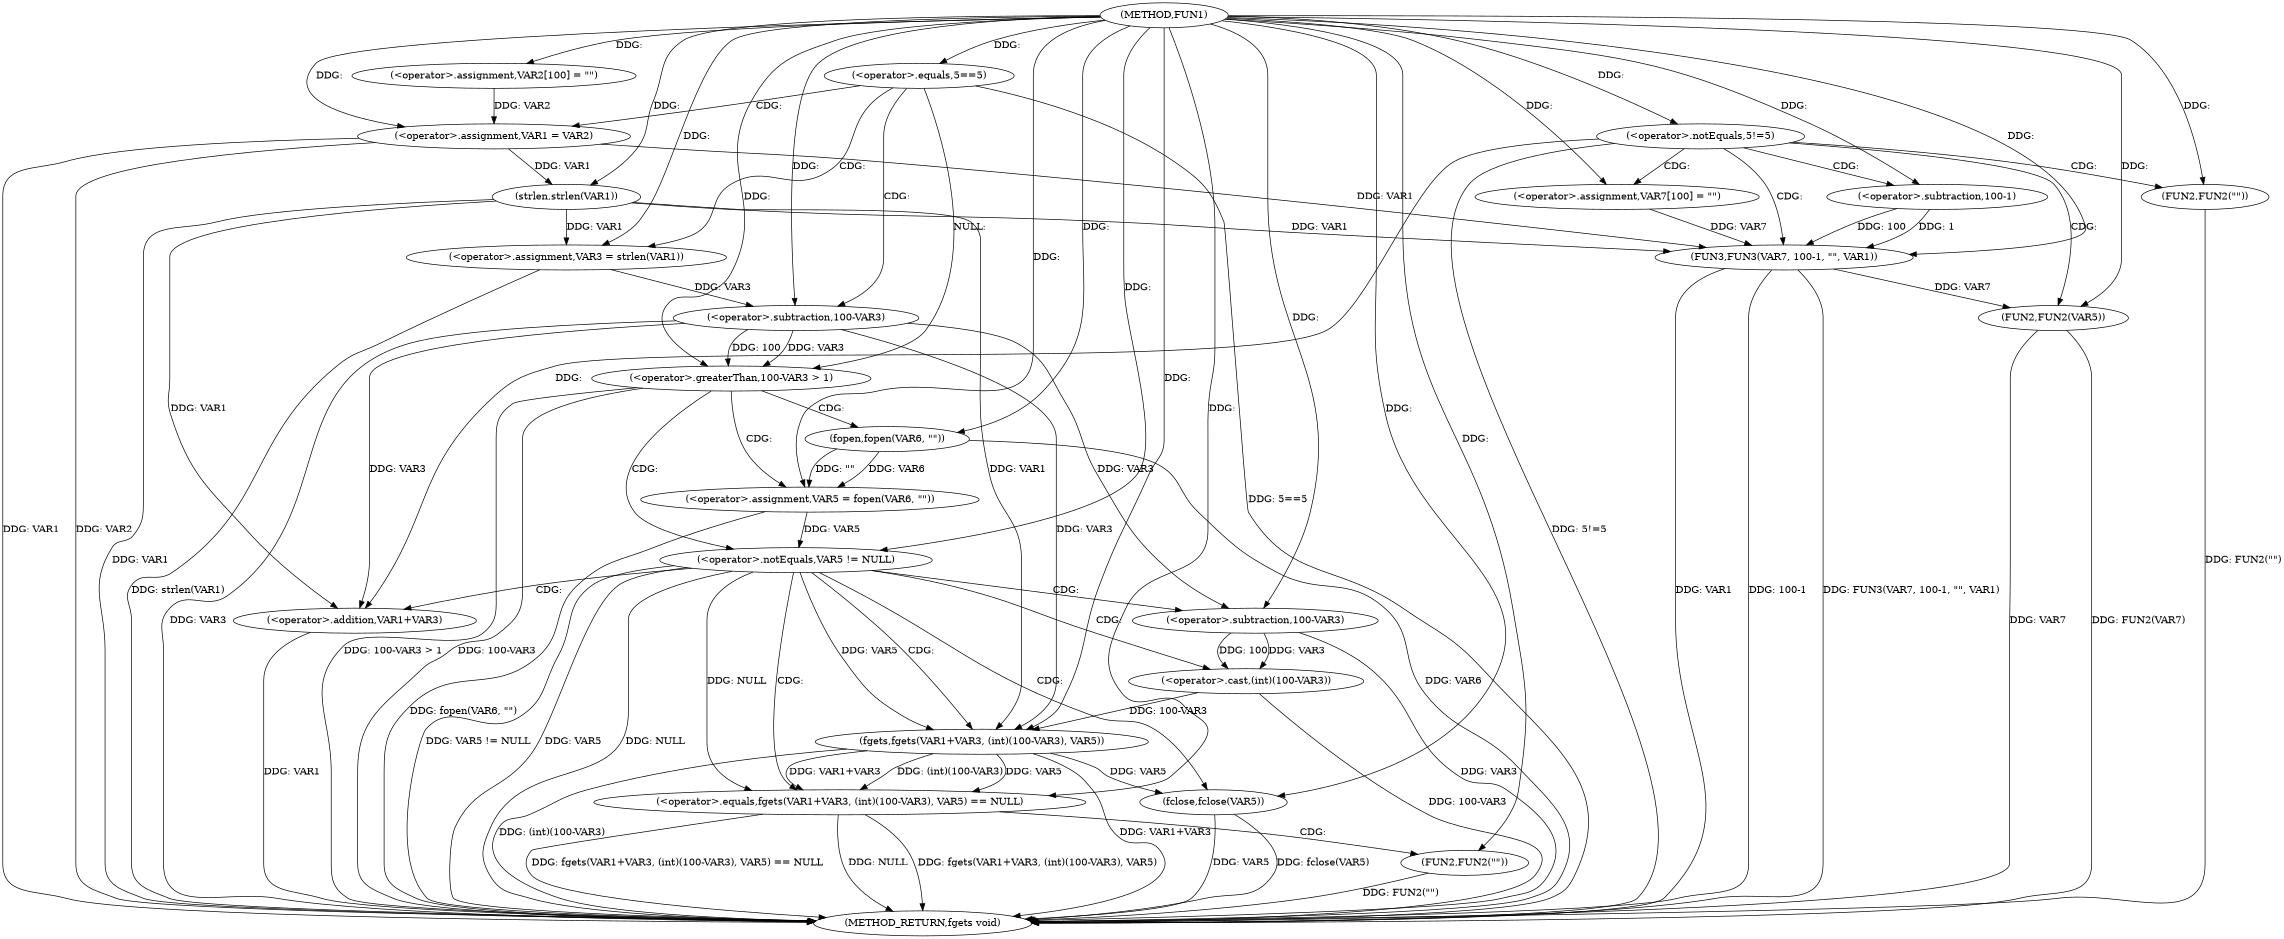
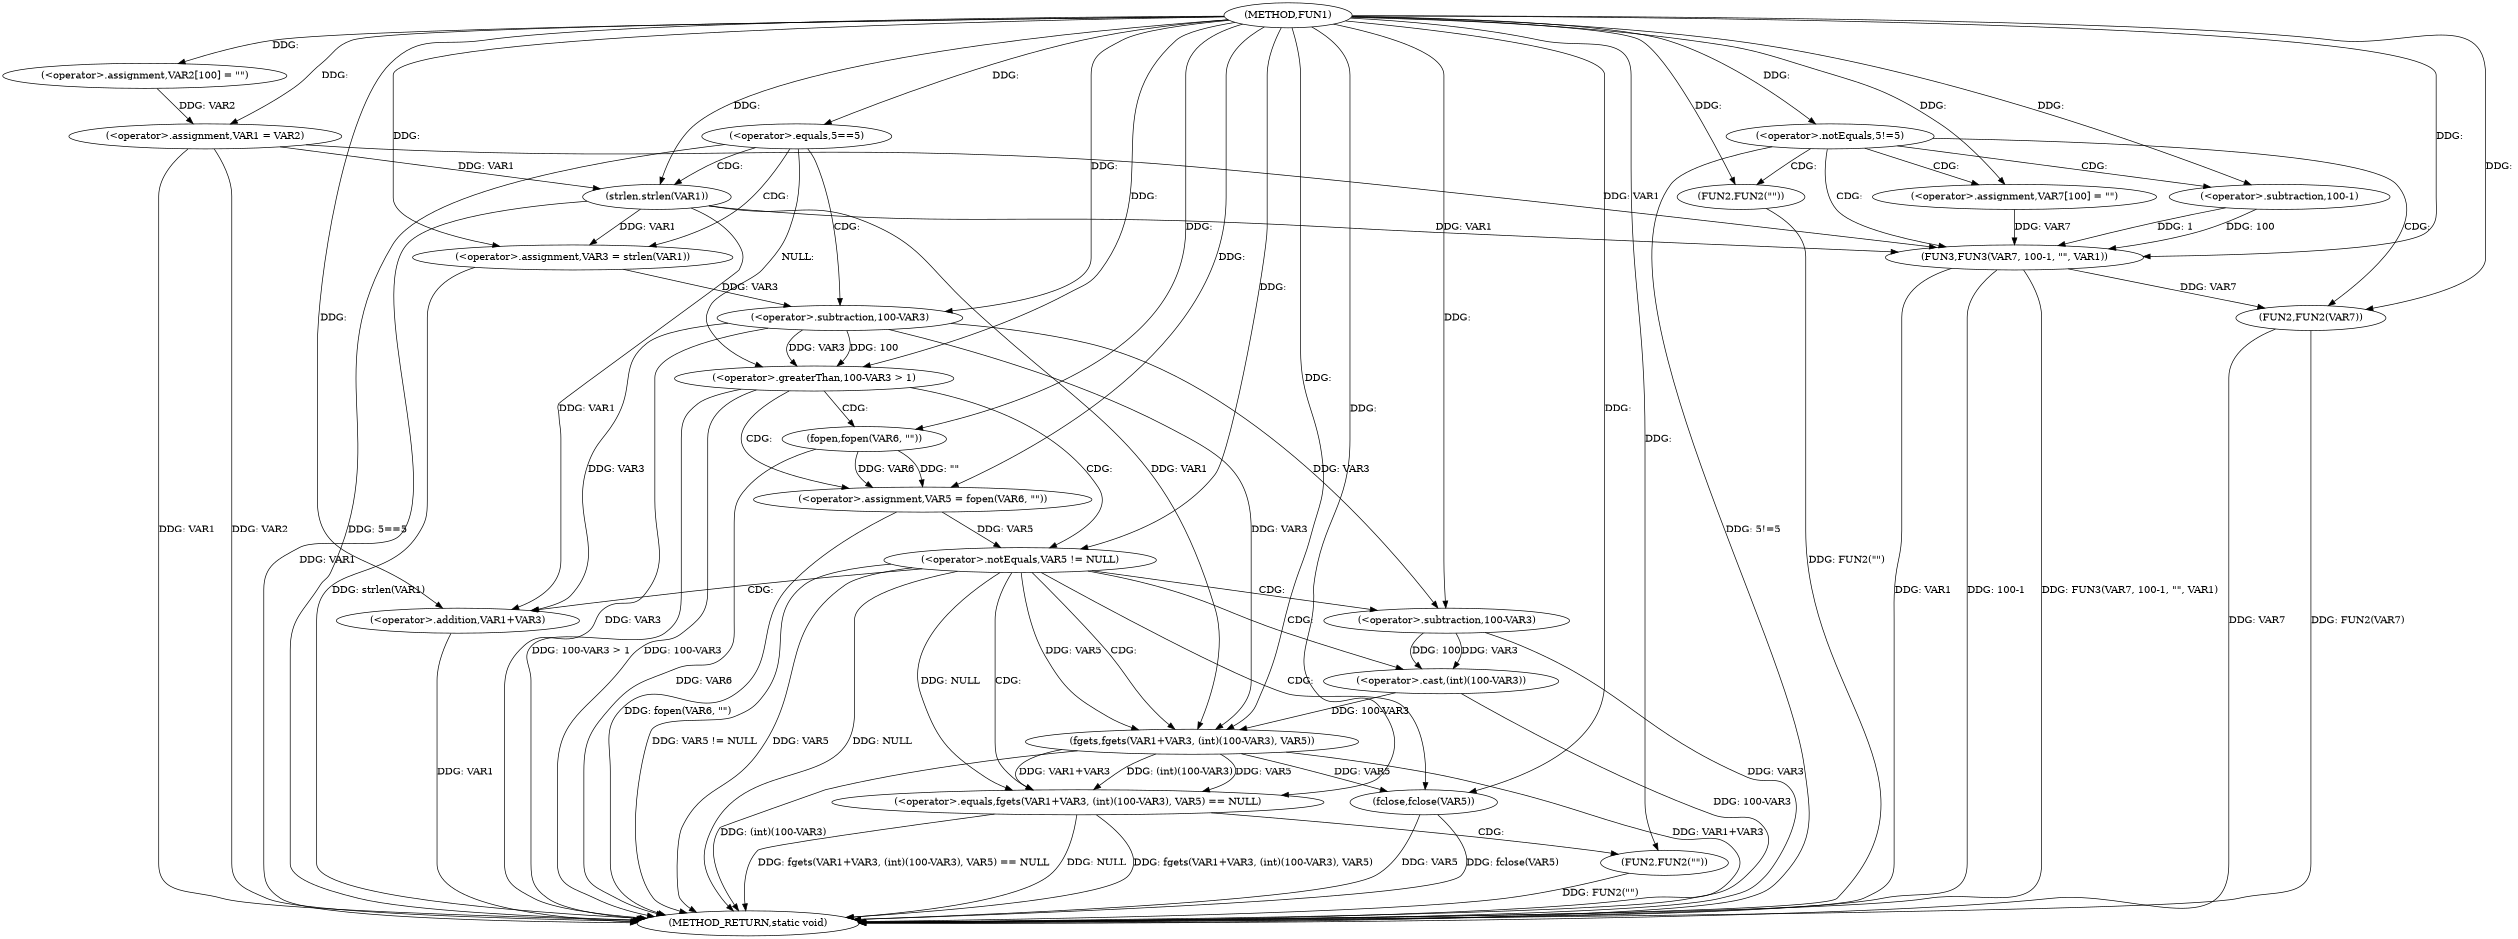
(720, 106) -> (717, 161)
(2053, 318) -> (2311, 318)
(966, 354) -> (496, 39)
(923, 923) -> (748, 923)
